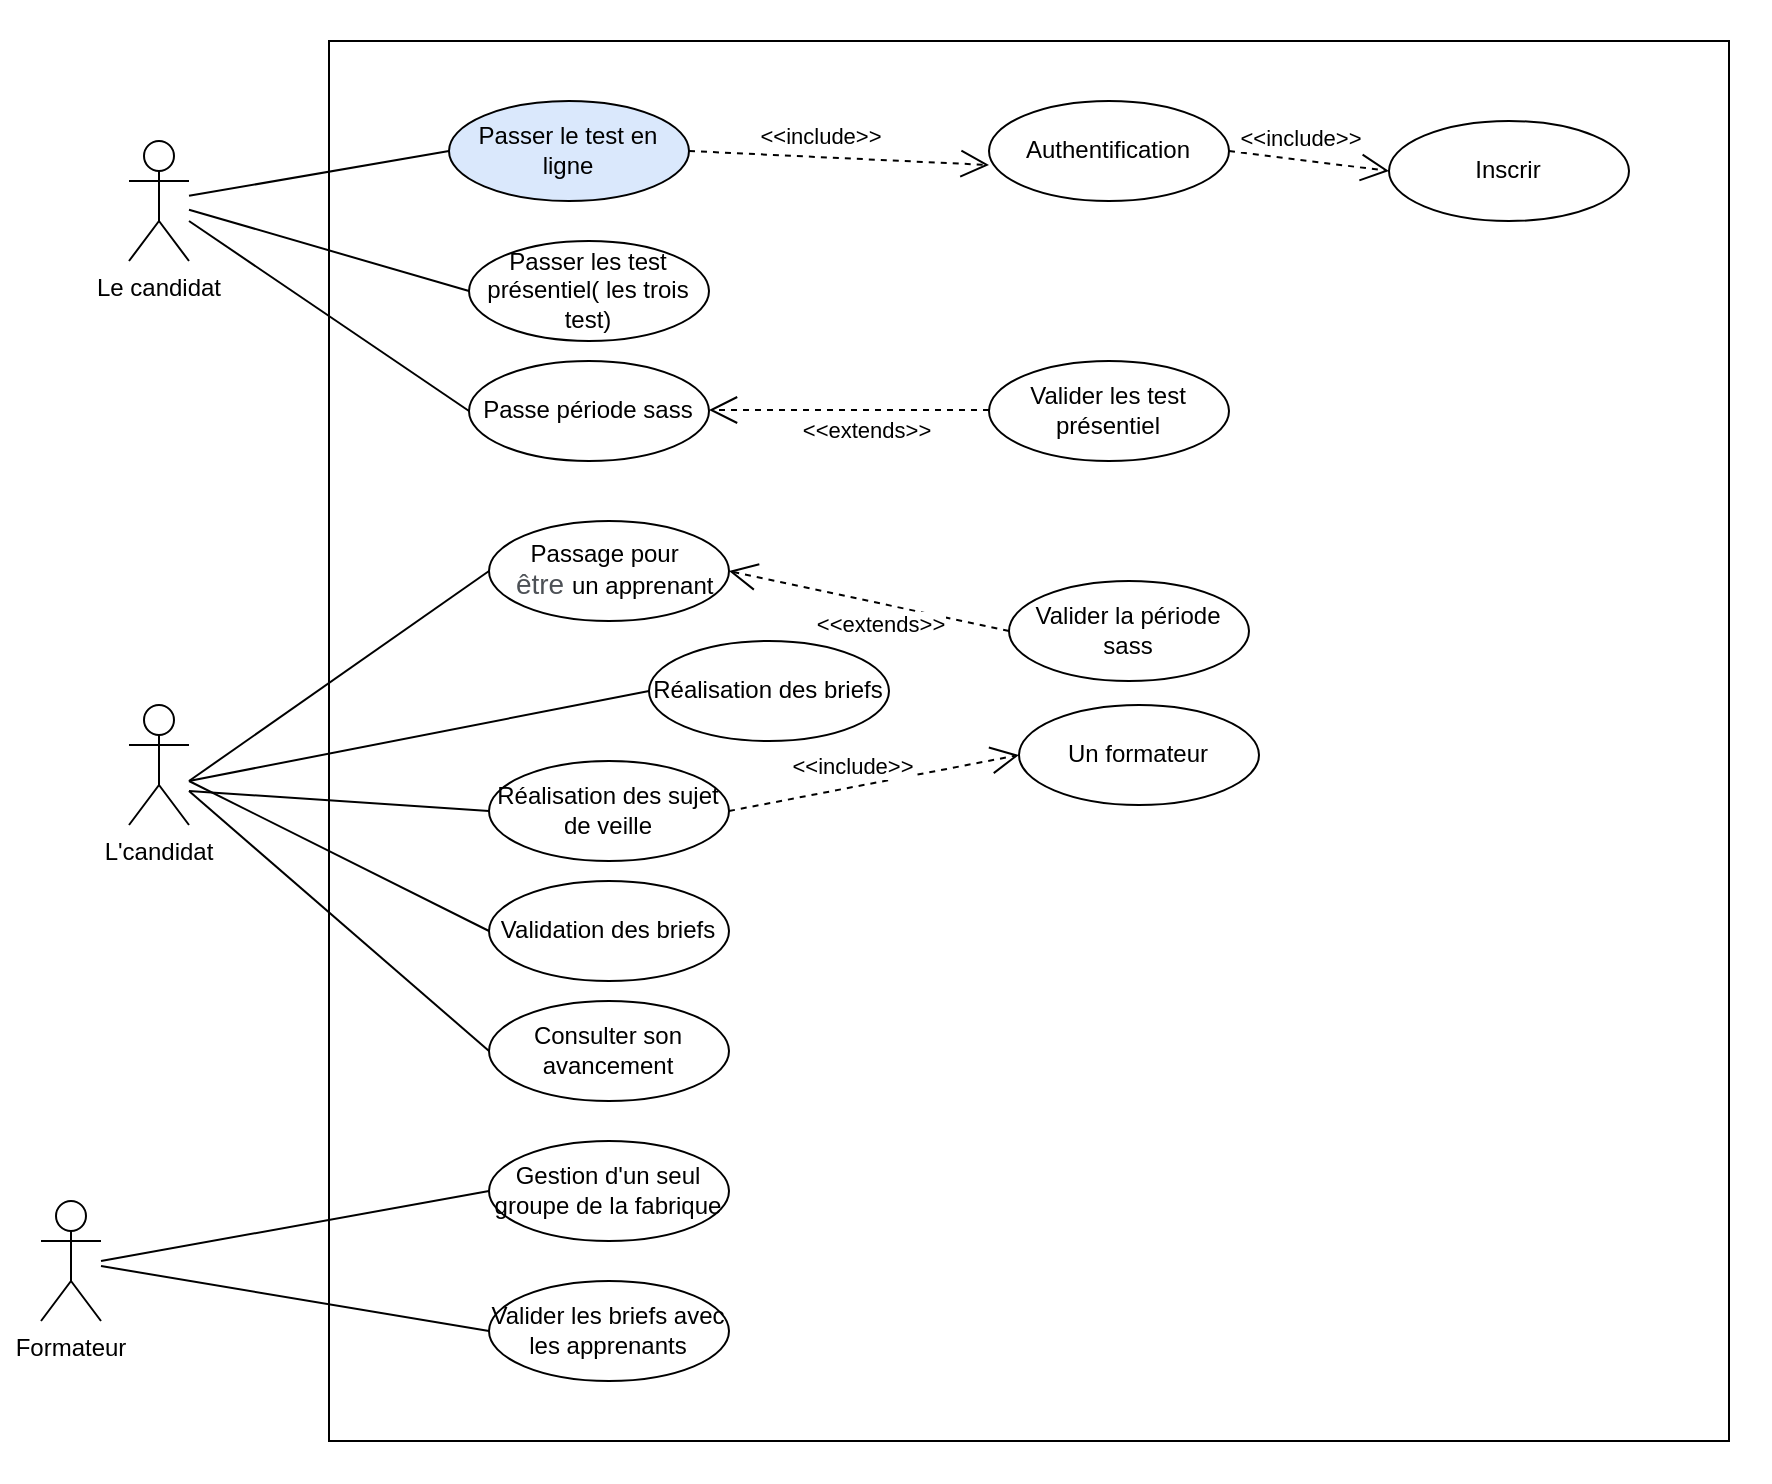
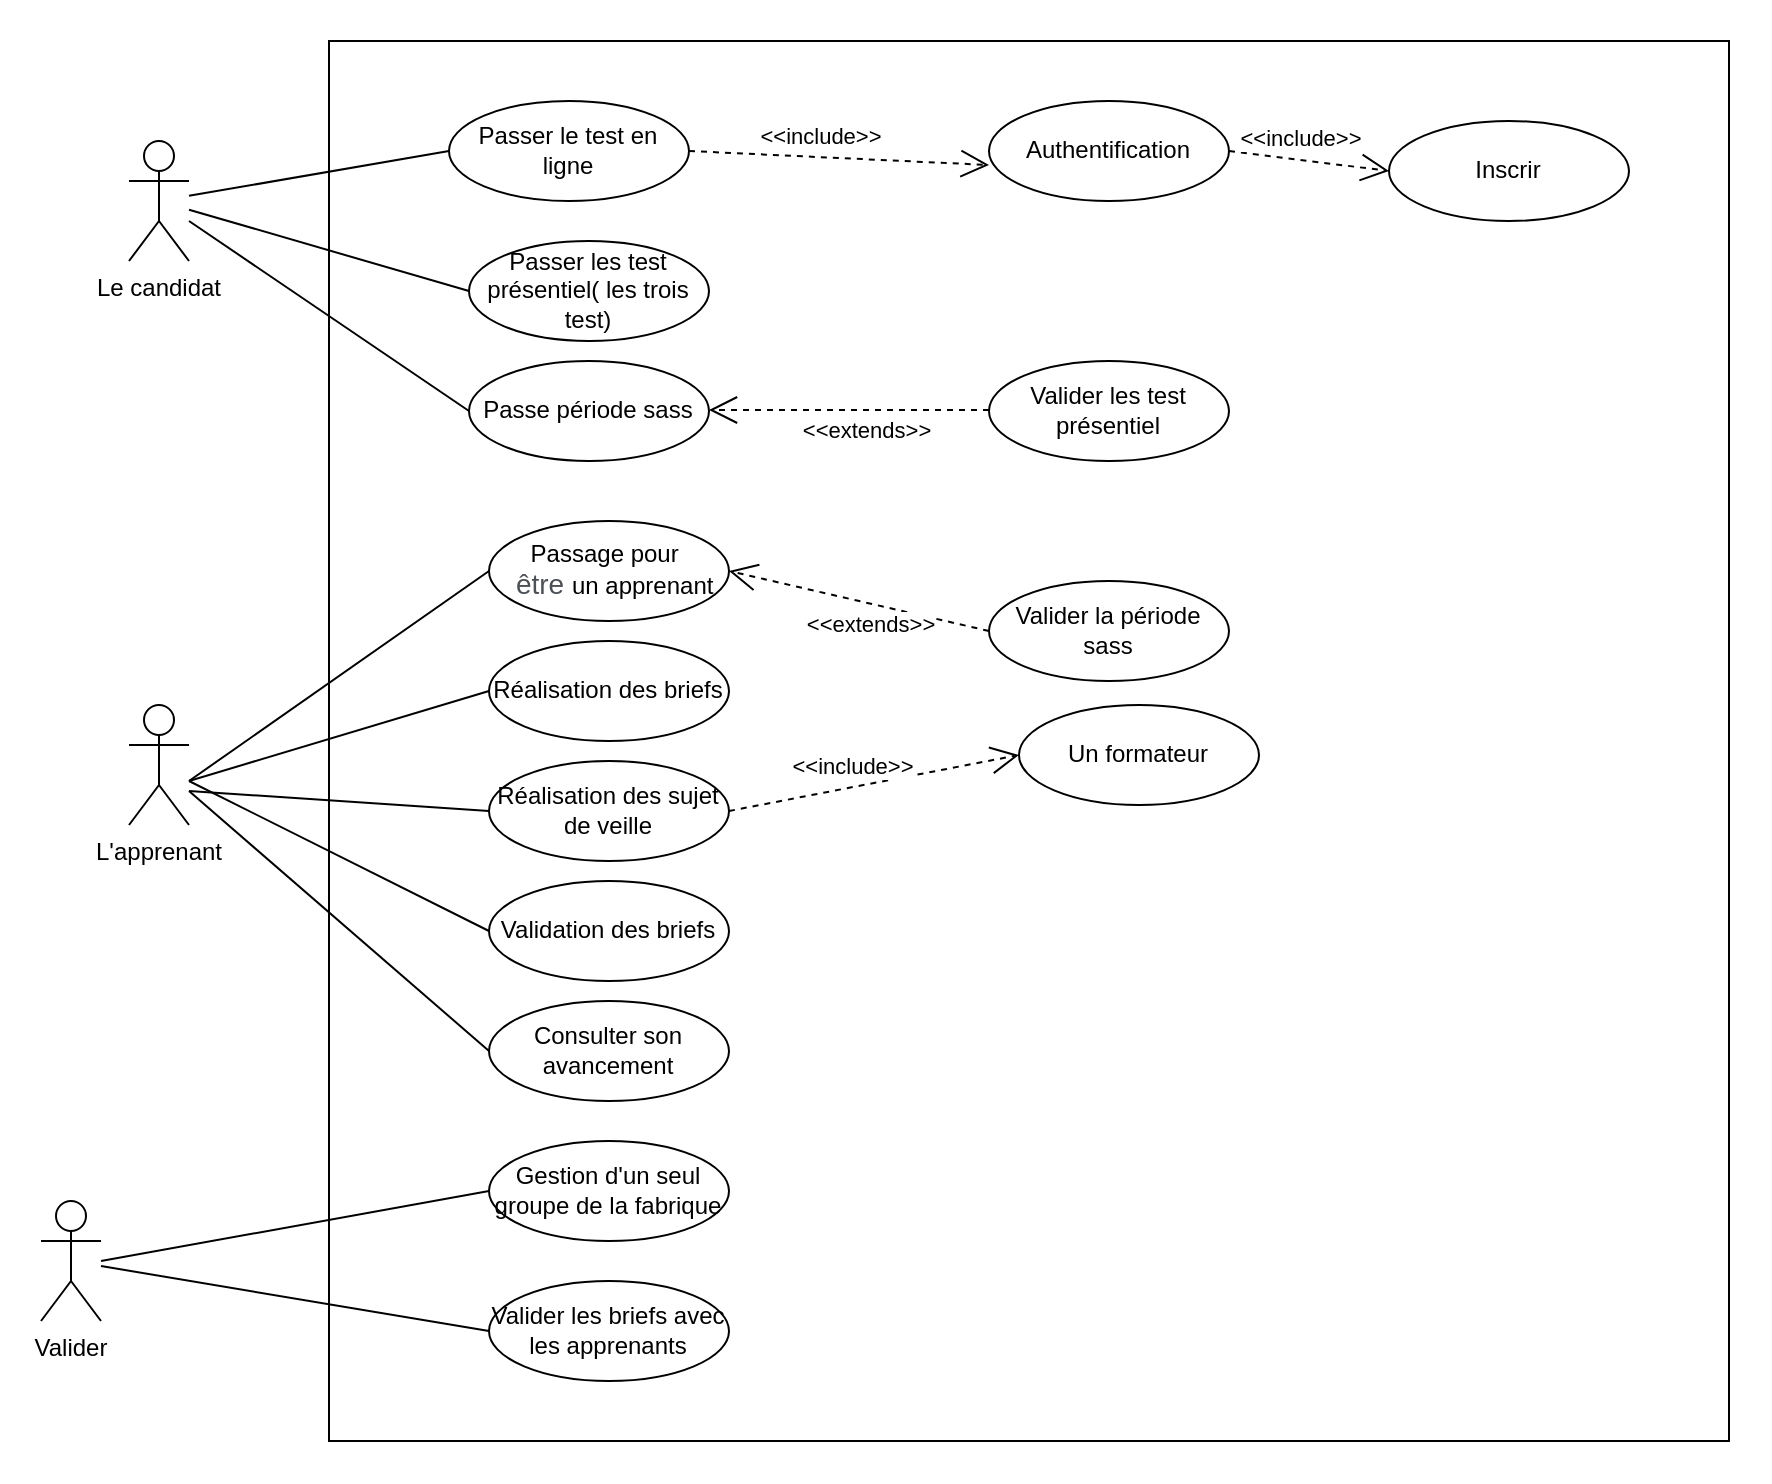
(569, 151) -> (569, 151)
(1129, 631) -> (1109, 631)
(769, 691) -> (609, 691)
(160, 853) -> (160, 853)
(72, 1349) -> (72, 1349)
